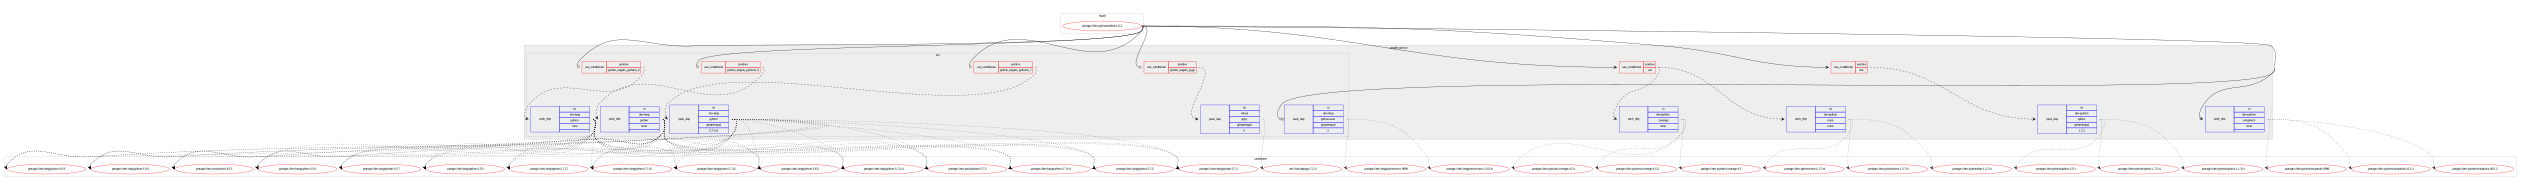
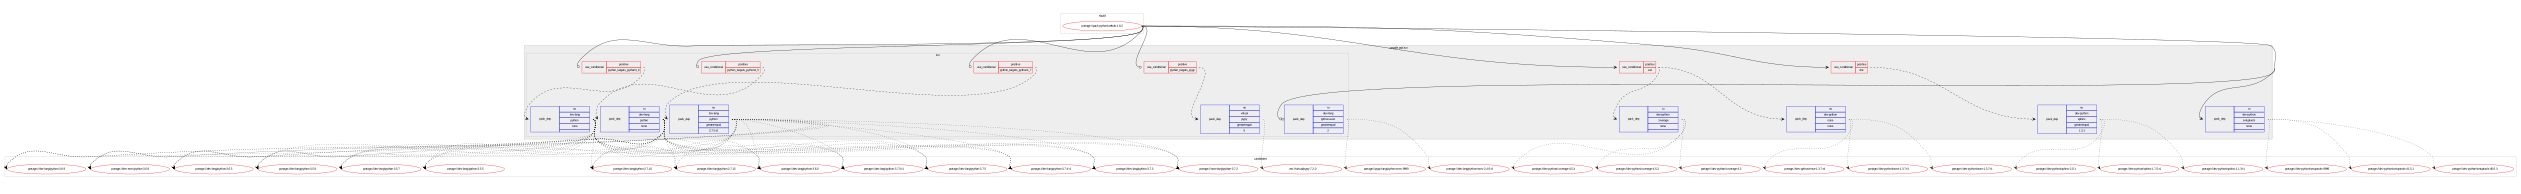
(1102, 26) -> (1102, 26)
(130, 169) -> (130, 169)
(214, 169) -> (214, 169)
(549, 169) -> none
(967, 169) -> (967, 169)
(1386, 169) -> (1386, 169)
(1972, 169) -> (1972, 169)
